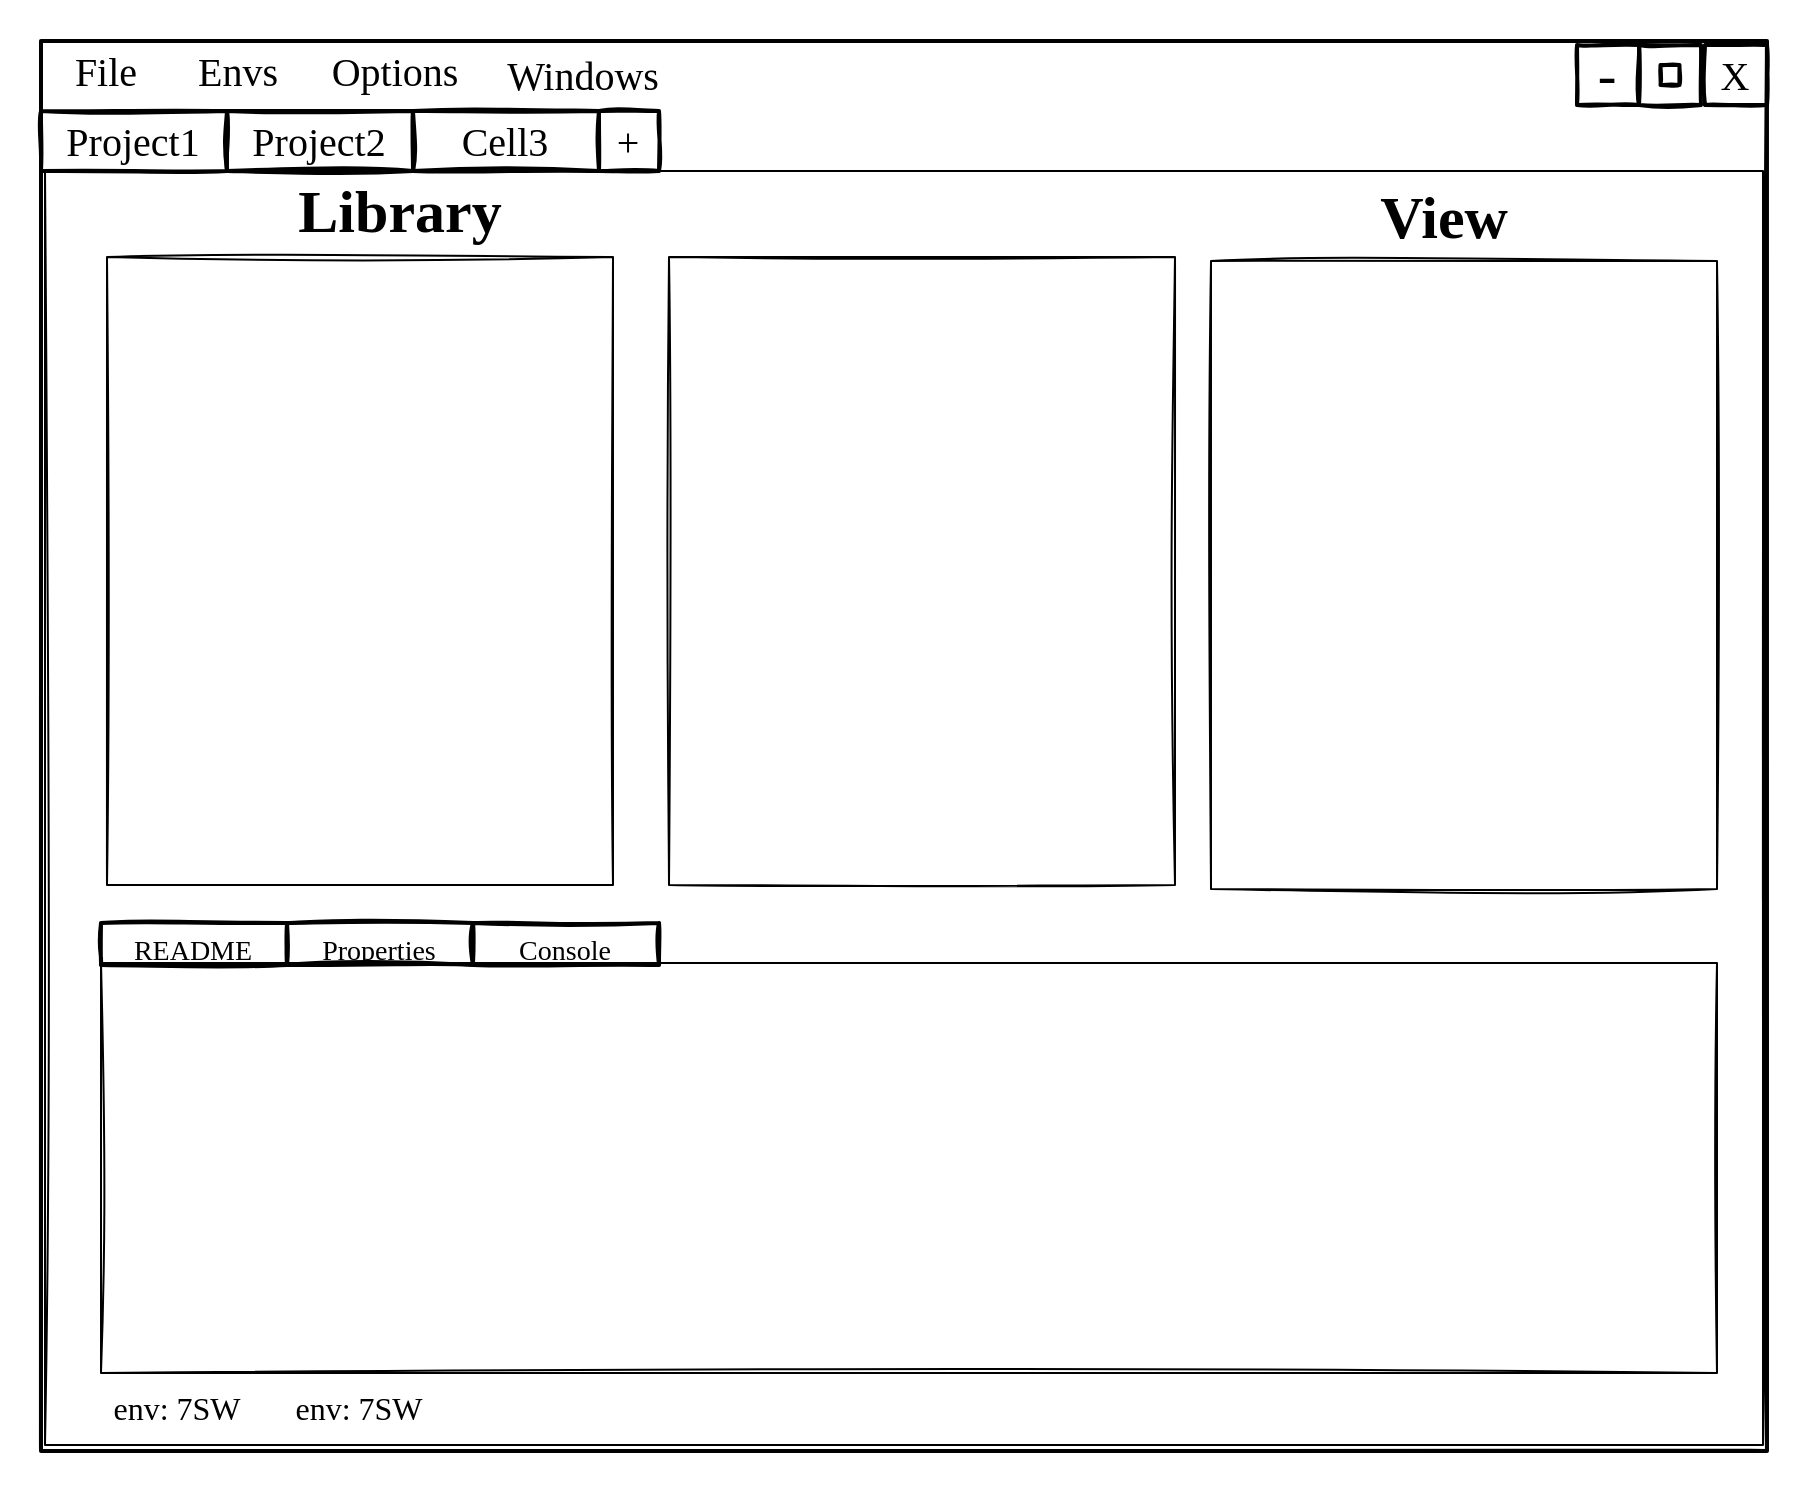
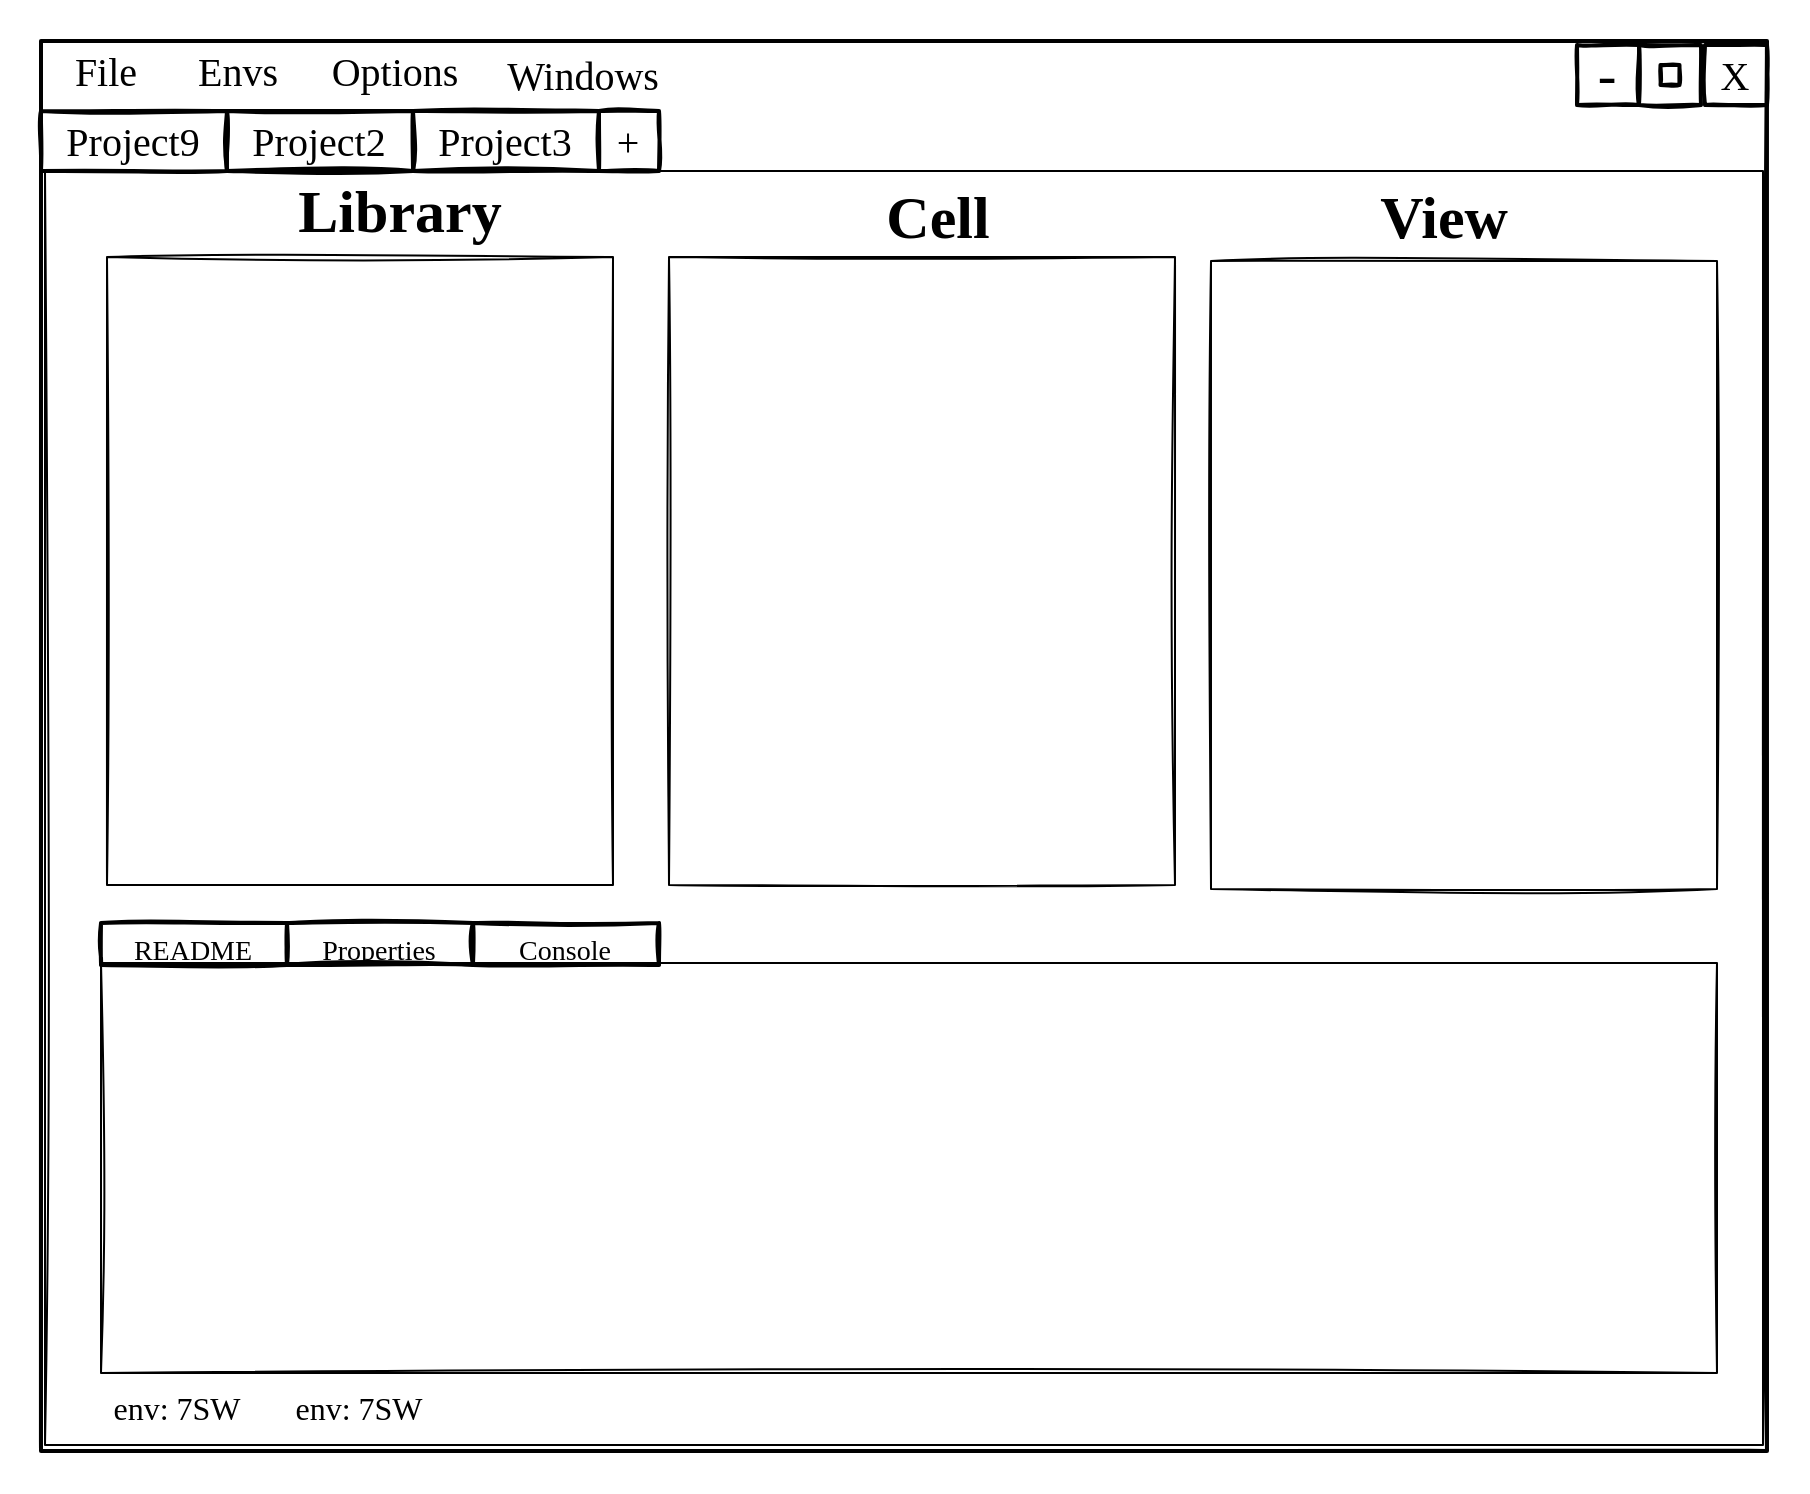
(134, 141) -> (134, 141)
(506, 141) -> (506, 141)
none -> (939, 217)
